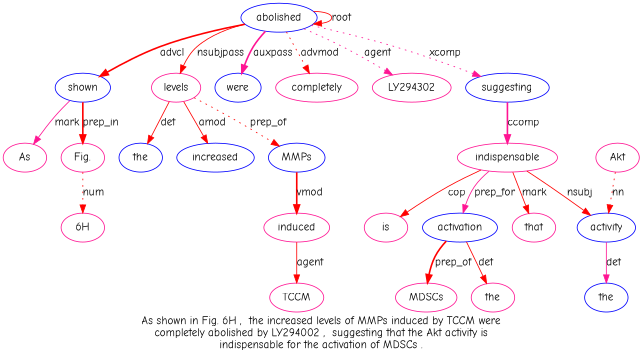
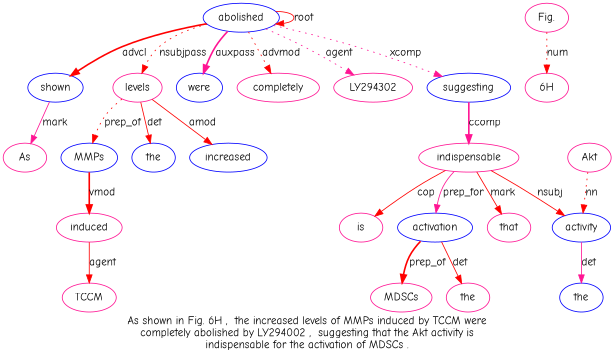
(209, 38) -> (171, 38)
(83, 119) -> none
